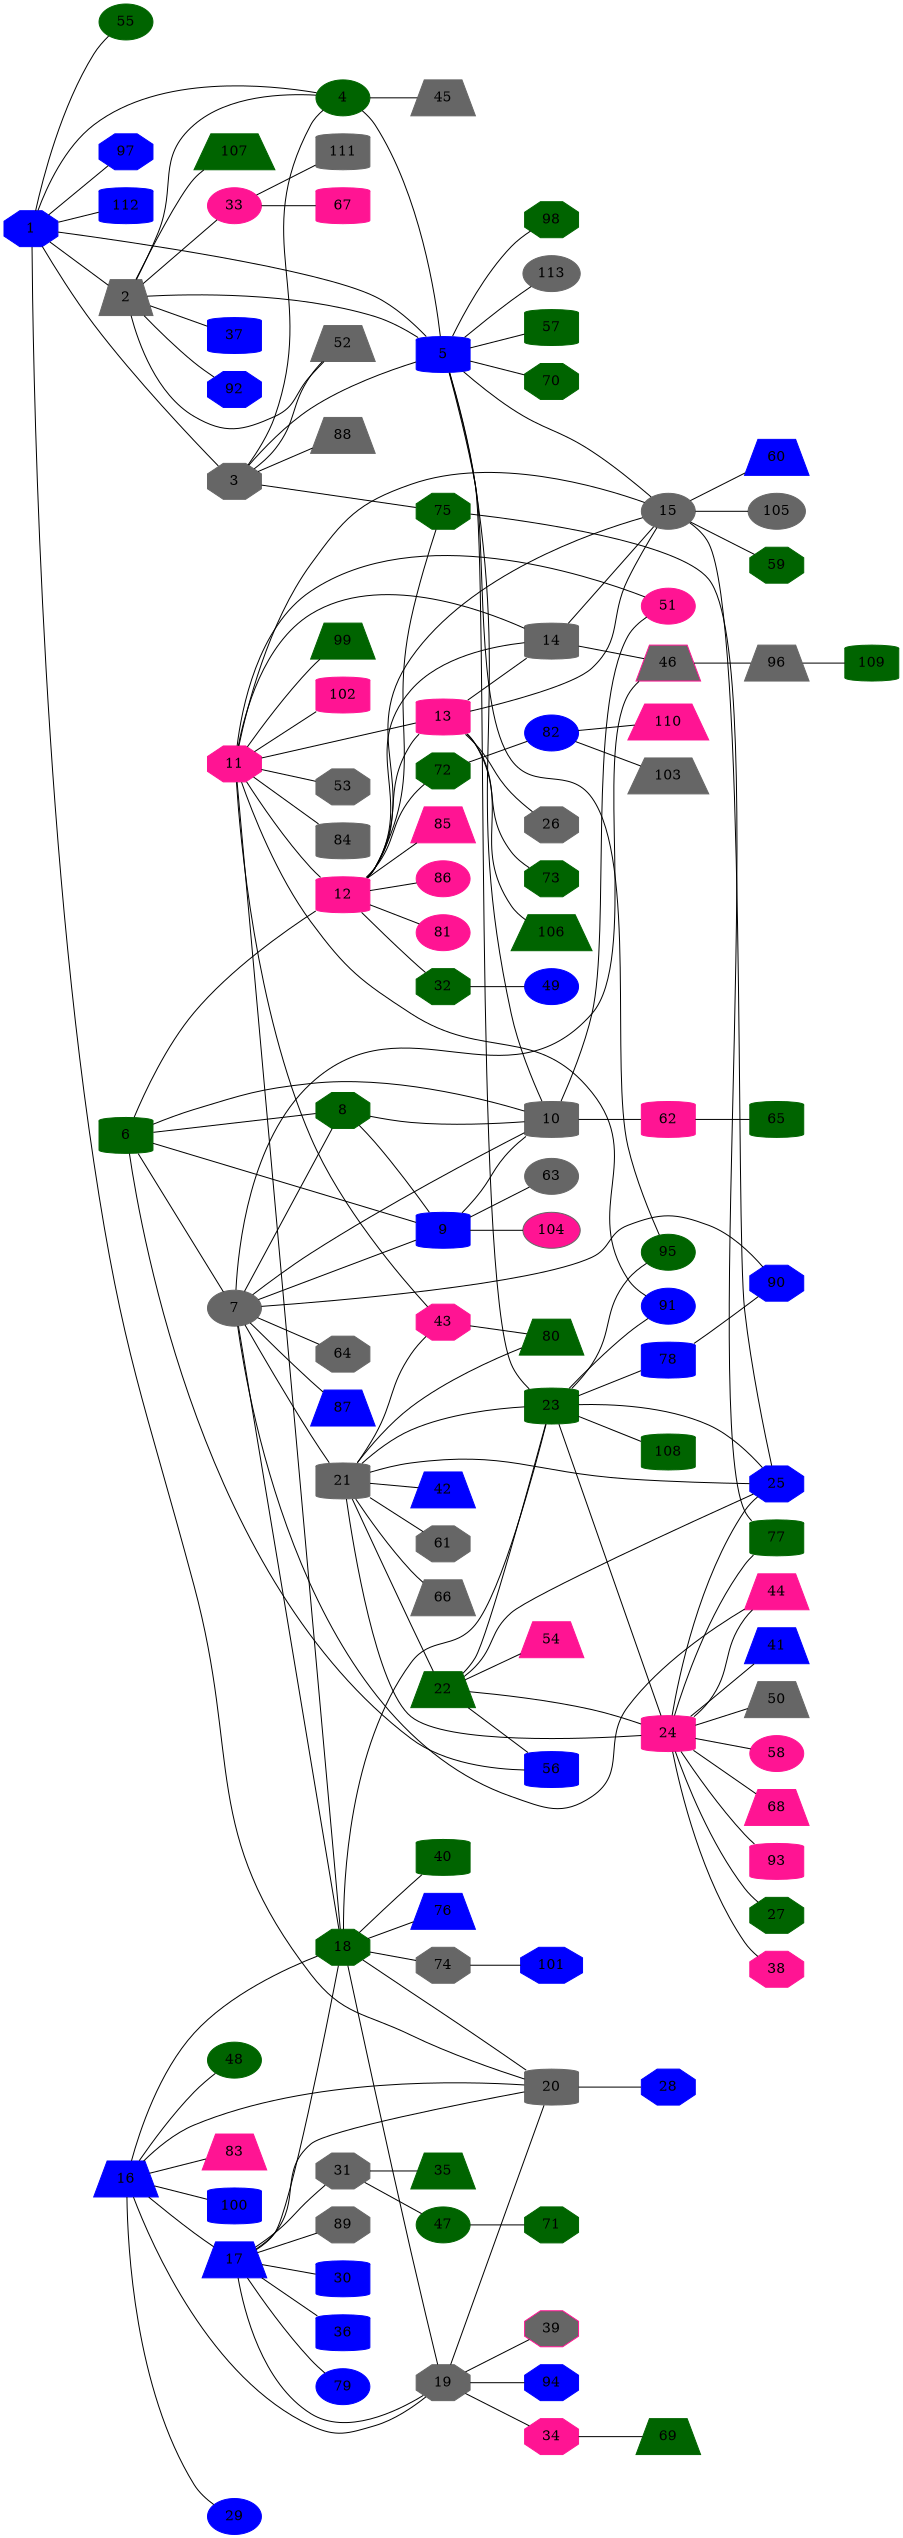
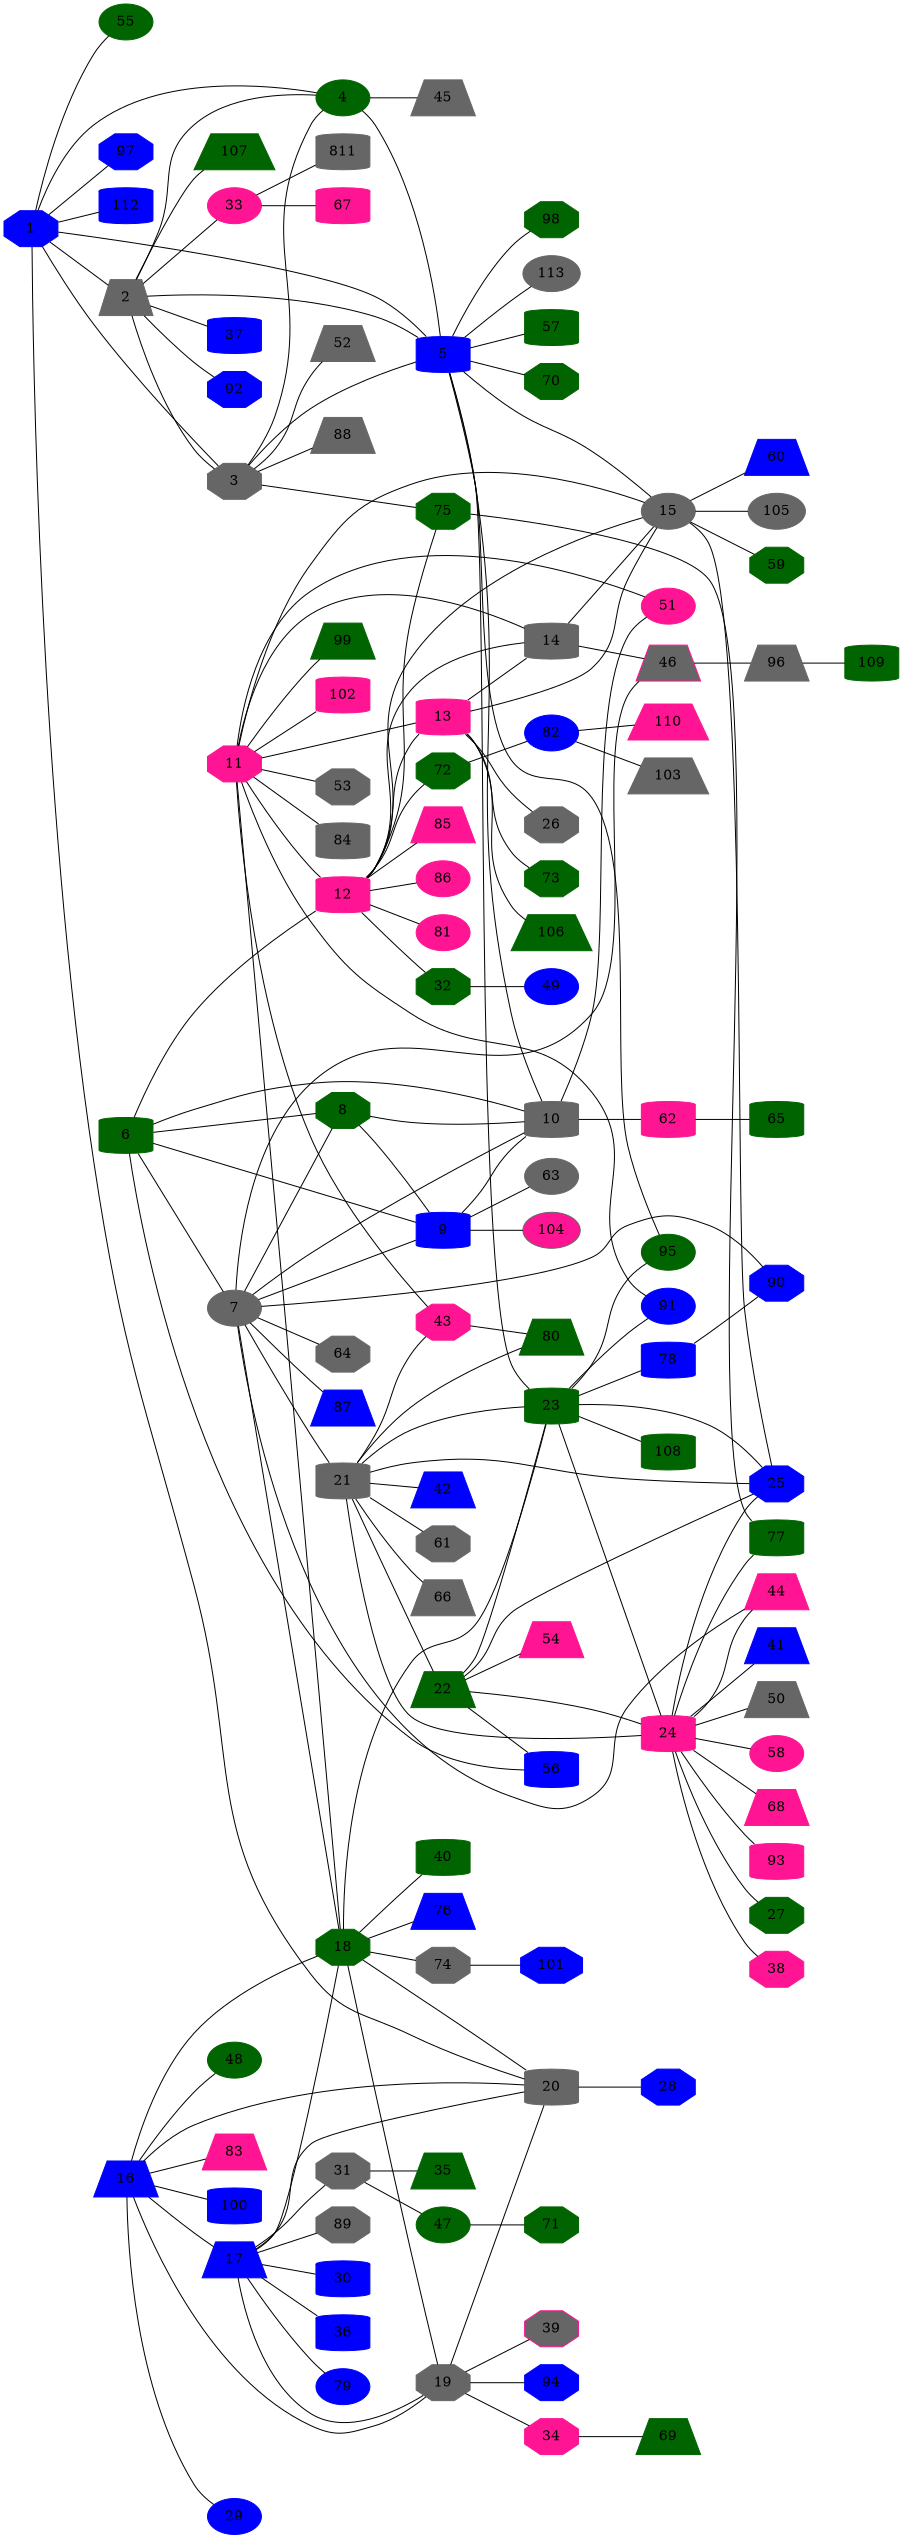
(343, 152) -> (343, 152)
(211, 425) -> (163, 398)
